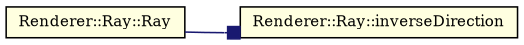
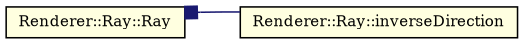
(205, 32) -> (220, 12)
